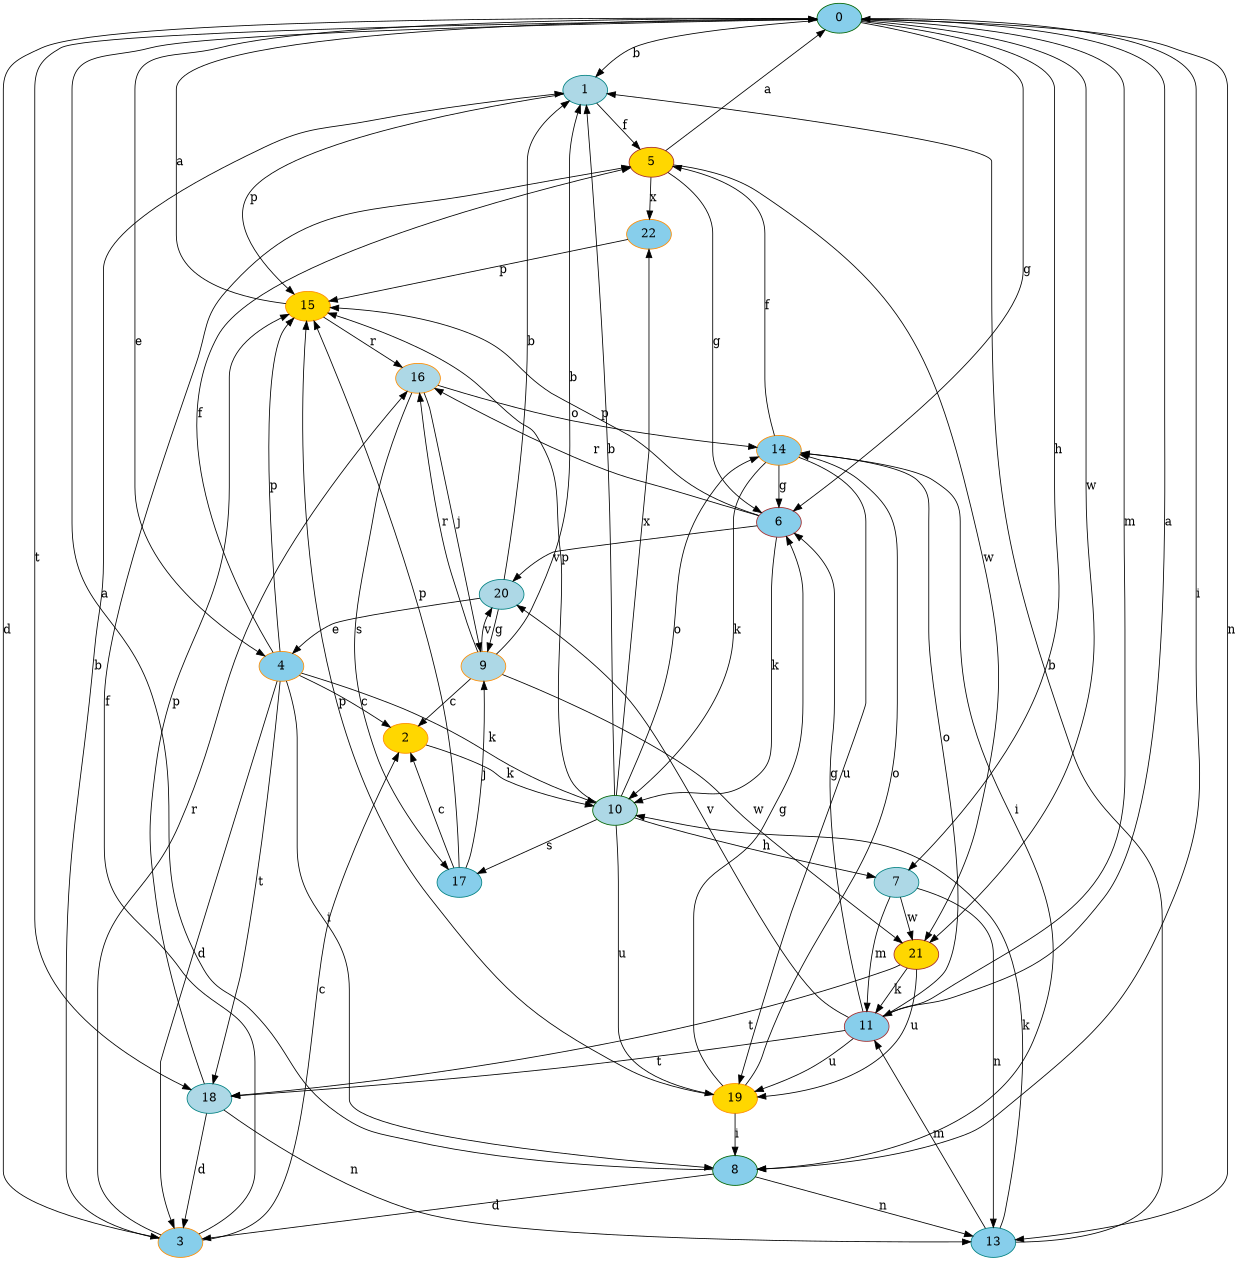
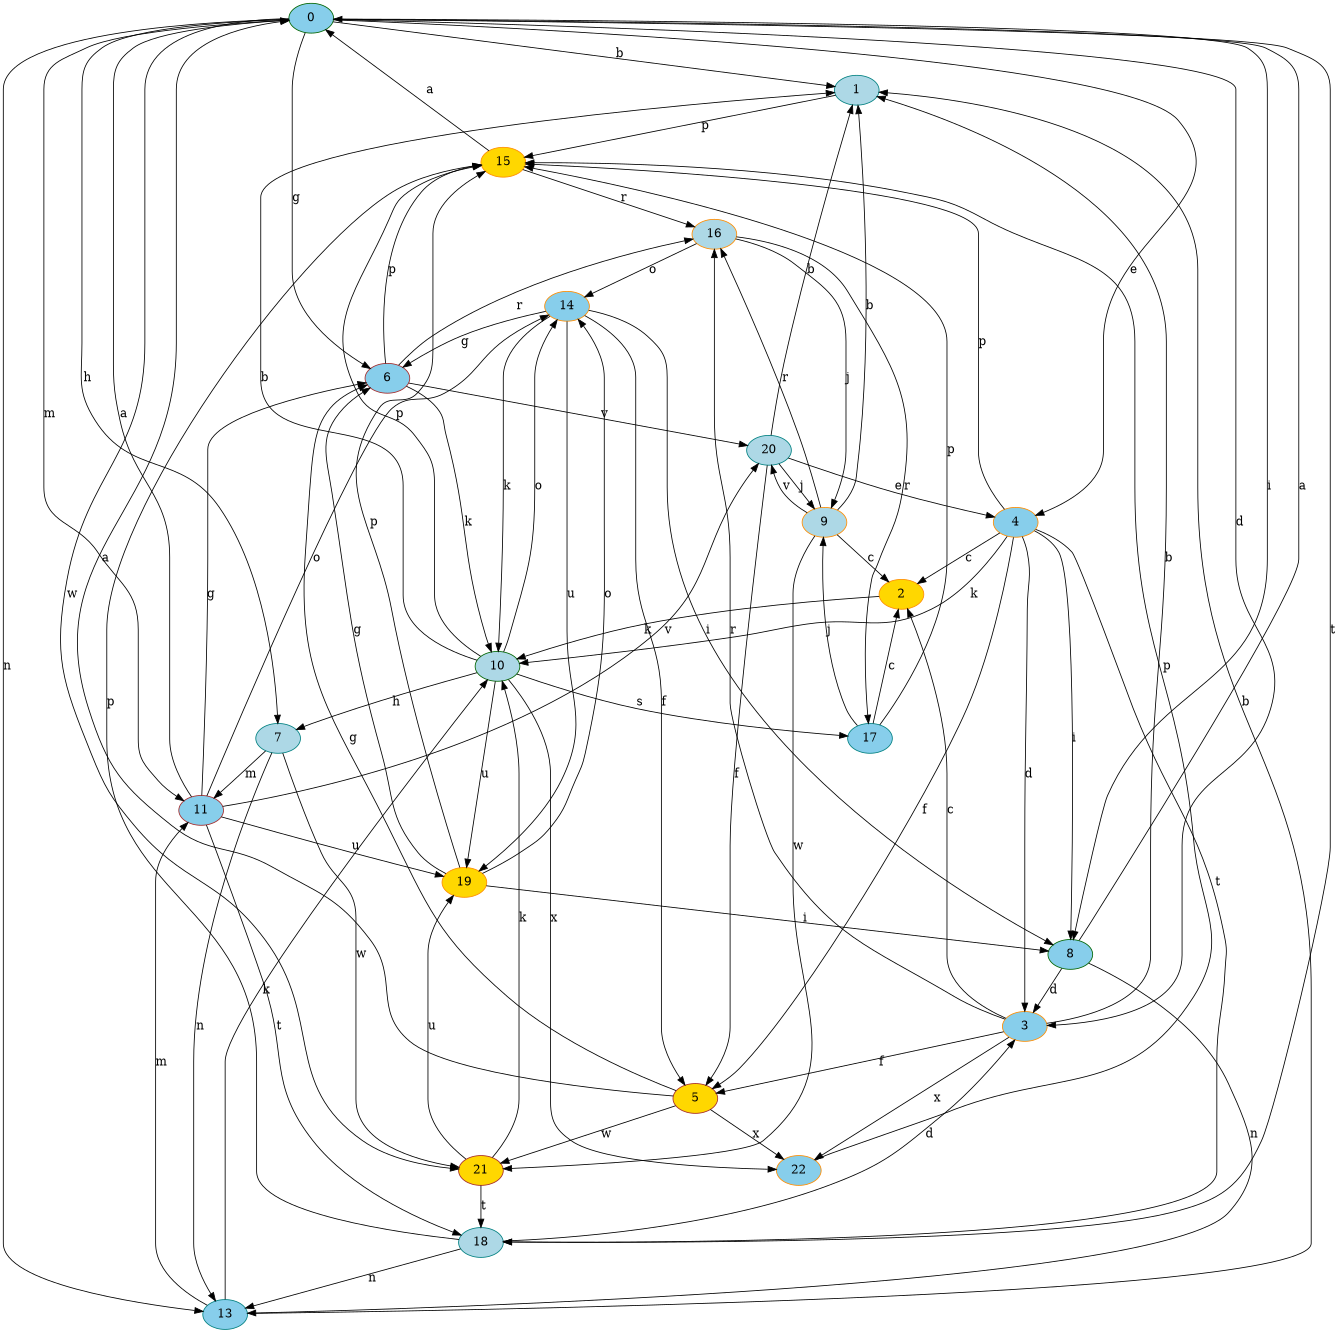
(615, 123) -> (734, 773)
(359, 630) -> (907, 486)
(499, 630) -> (802, 486)
(894, 987) -> (519, 926)
none -> (915, 1096)
